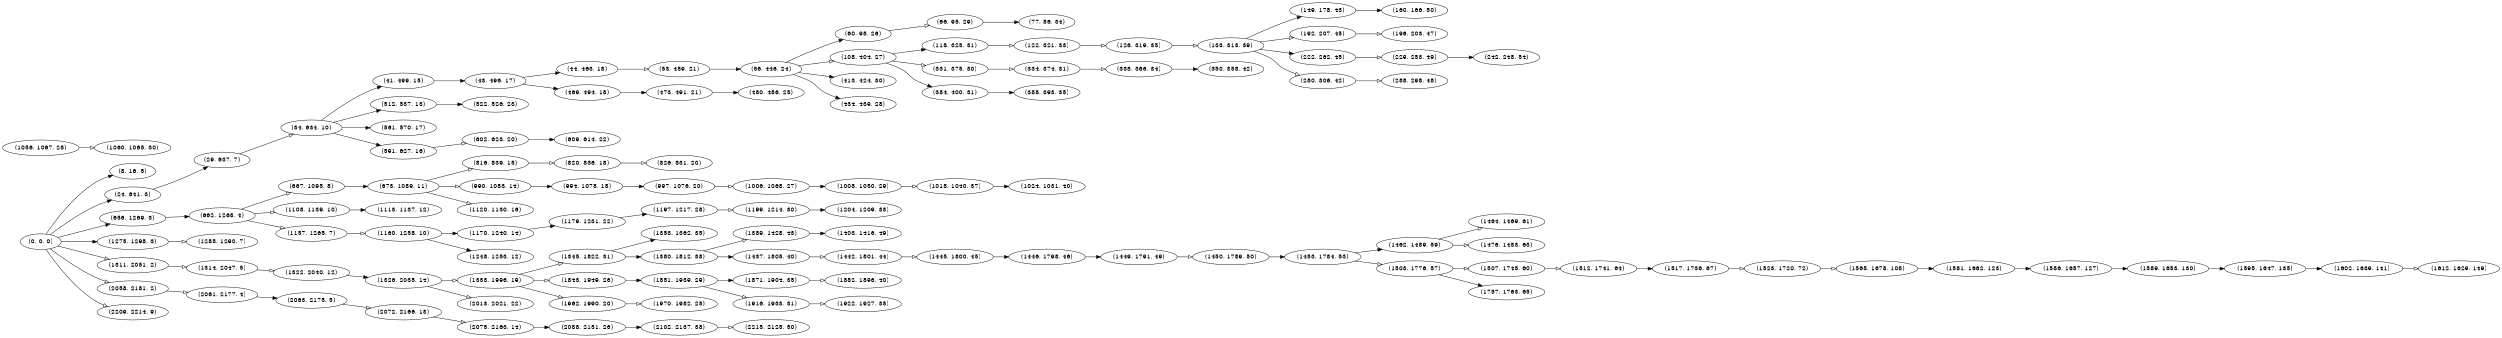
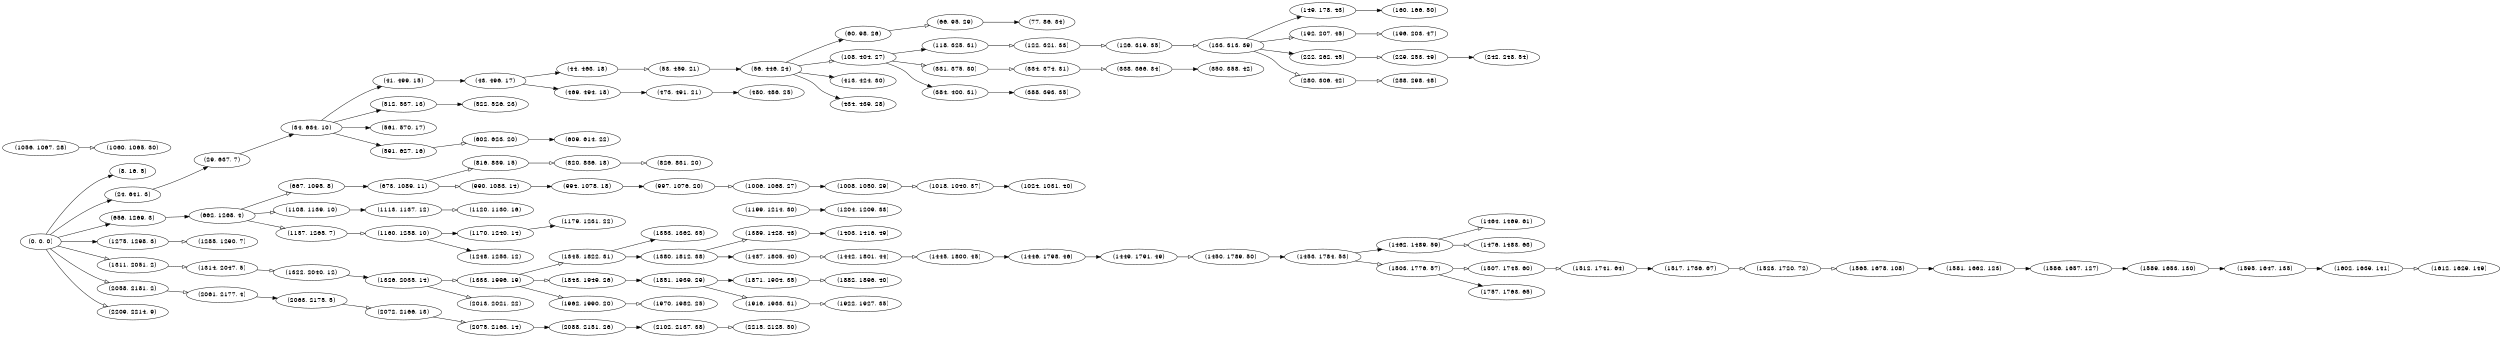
(264, 145) -> (264, 145)
(447, 198) -> (447, 210)
(679, 210) -> none
